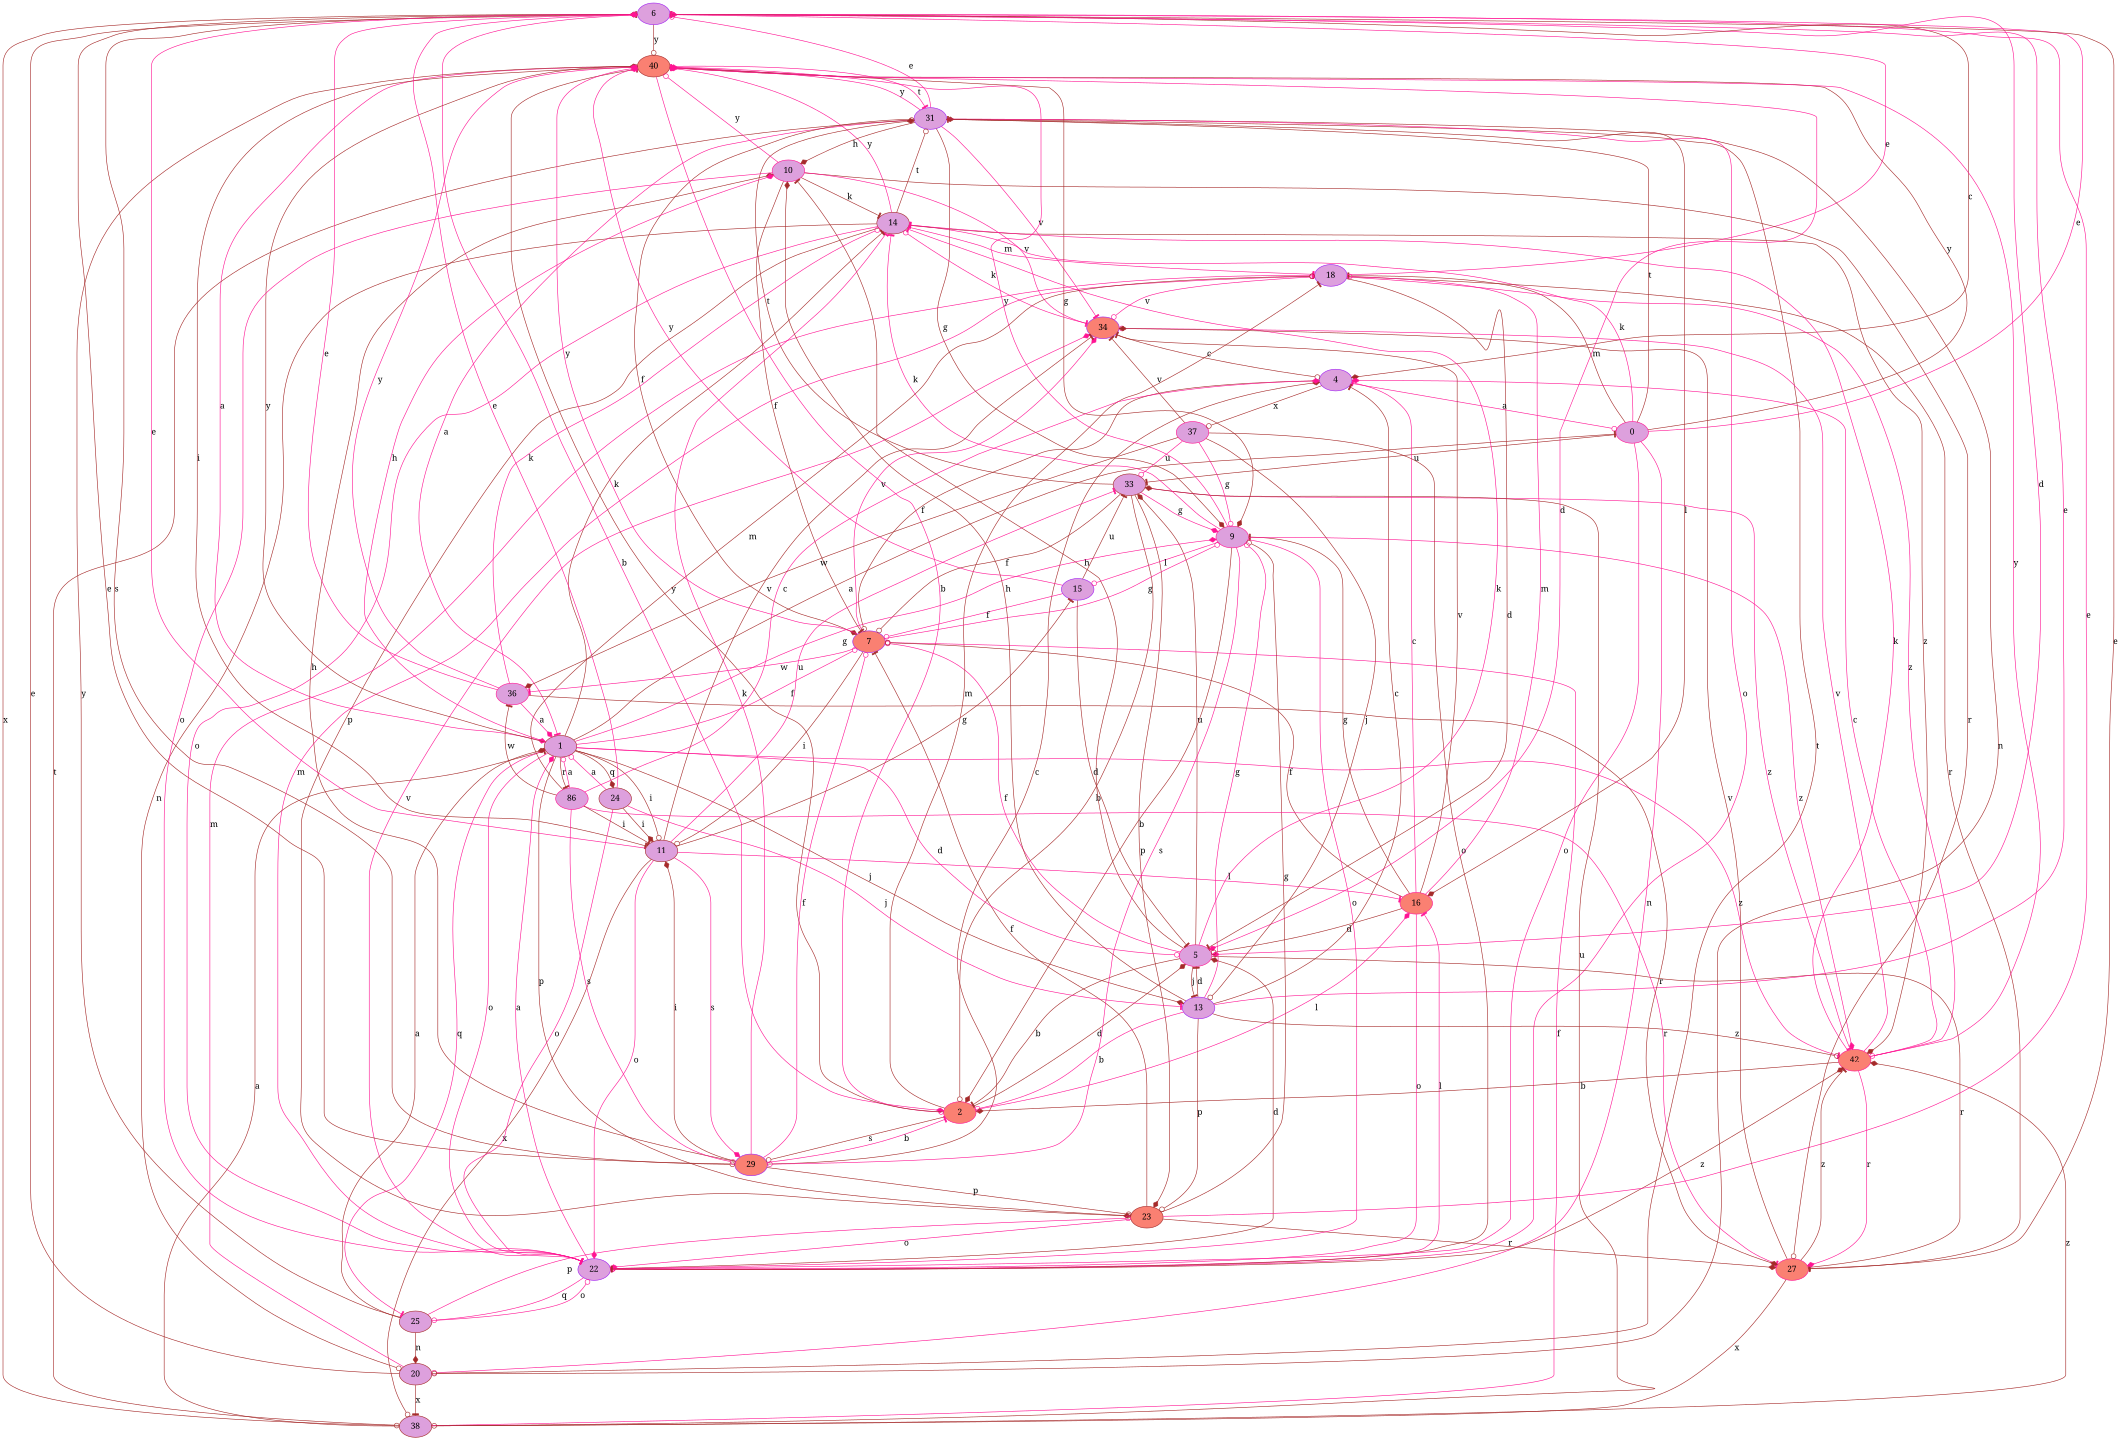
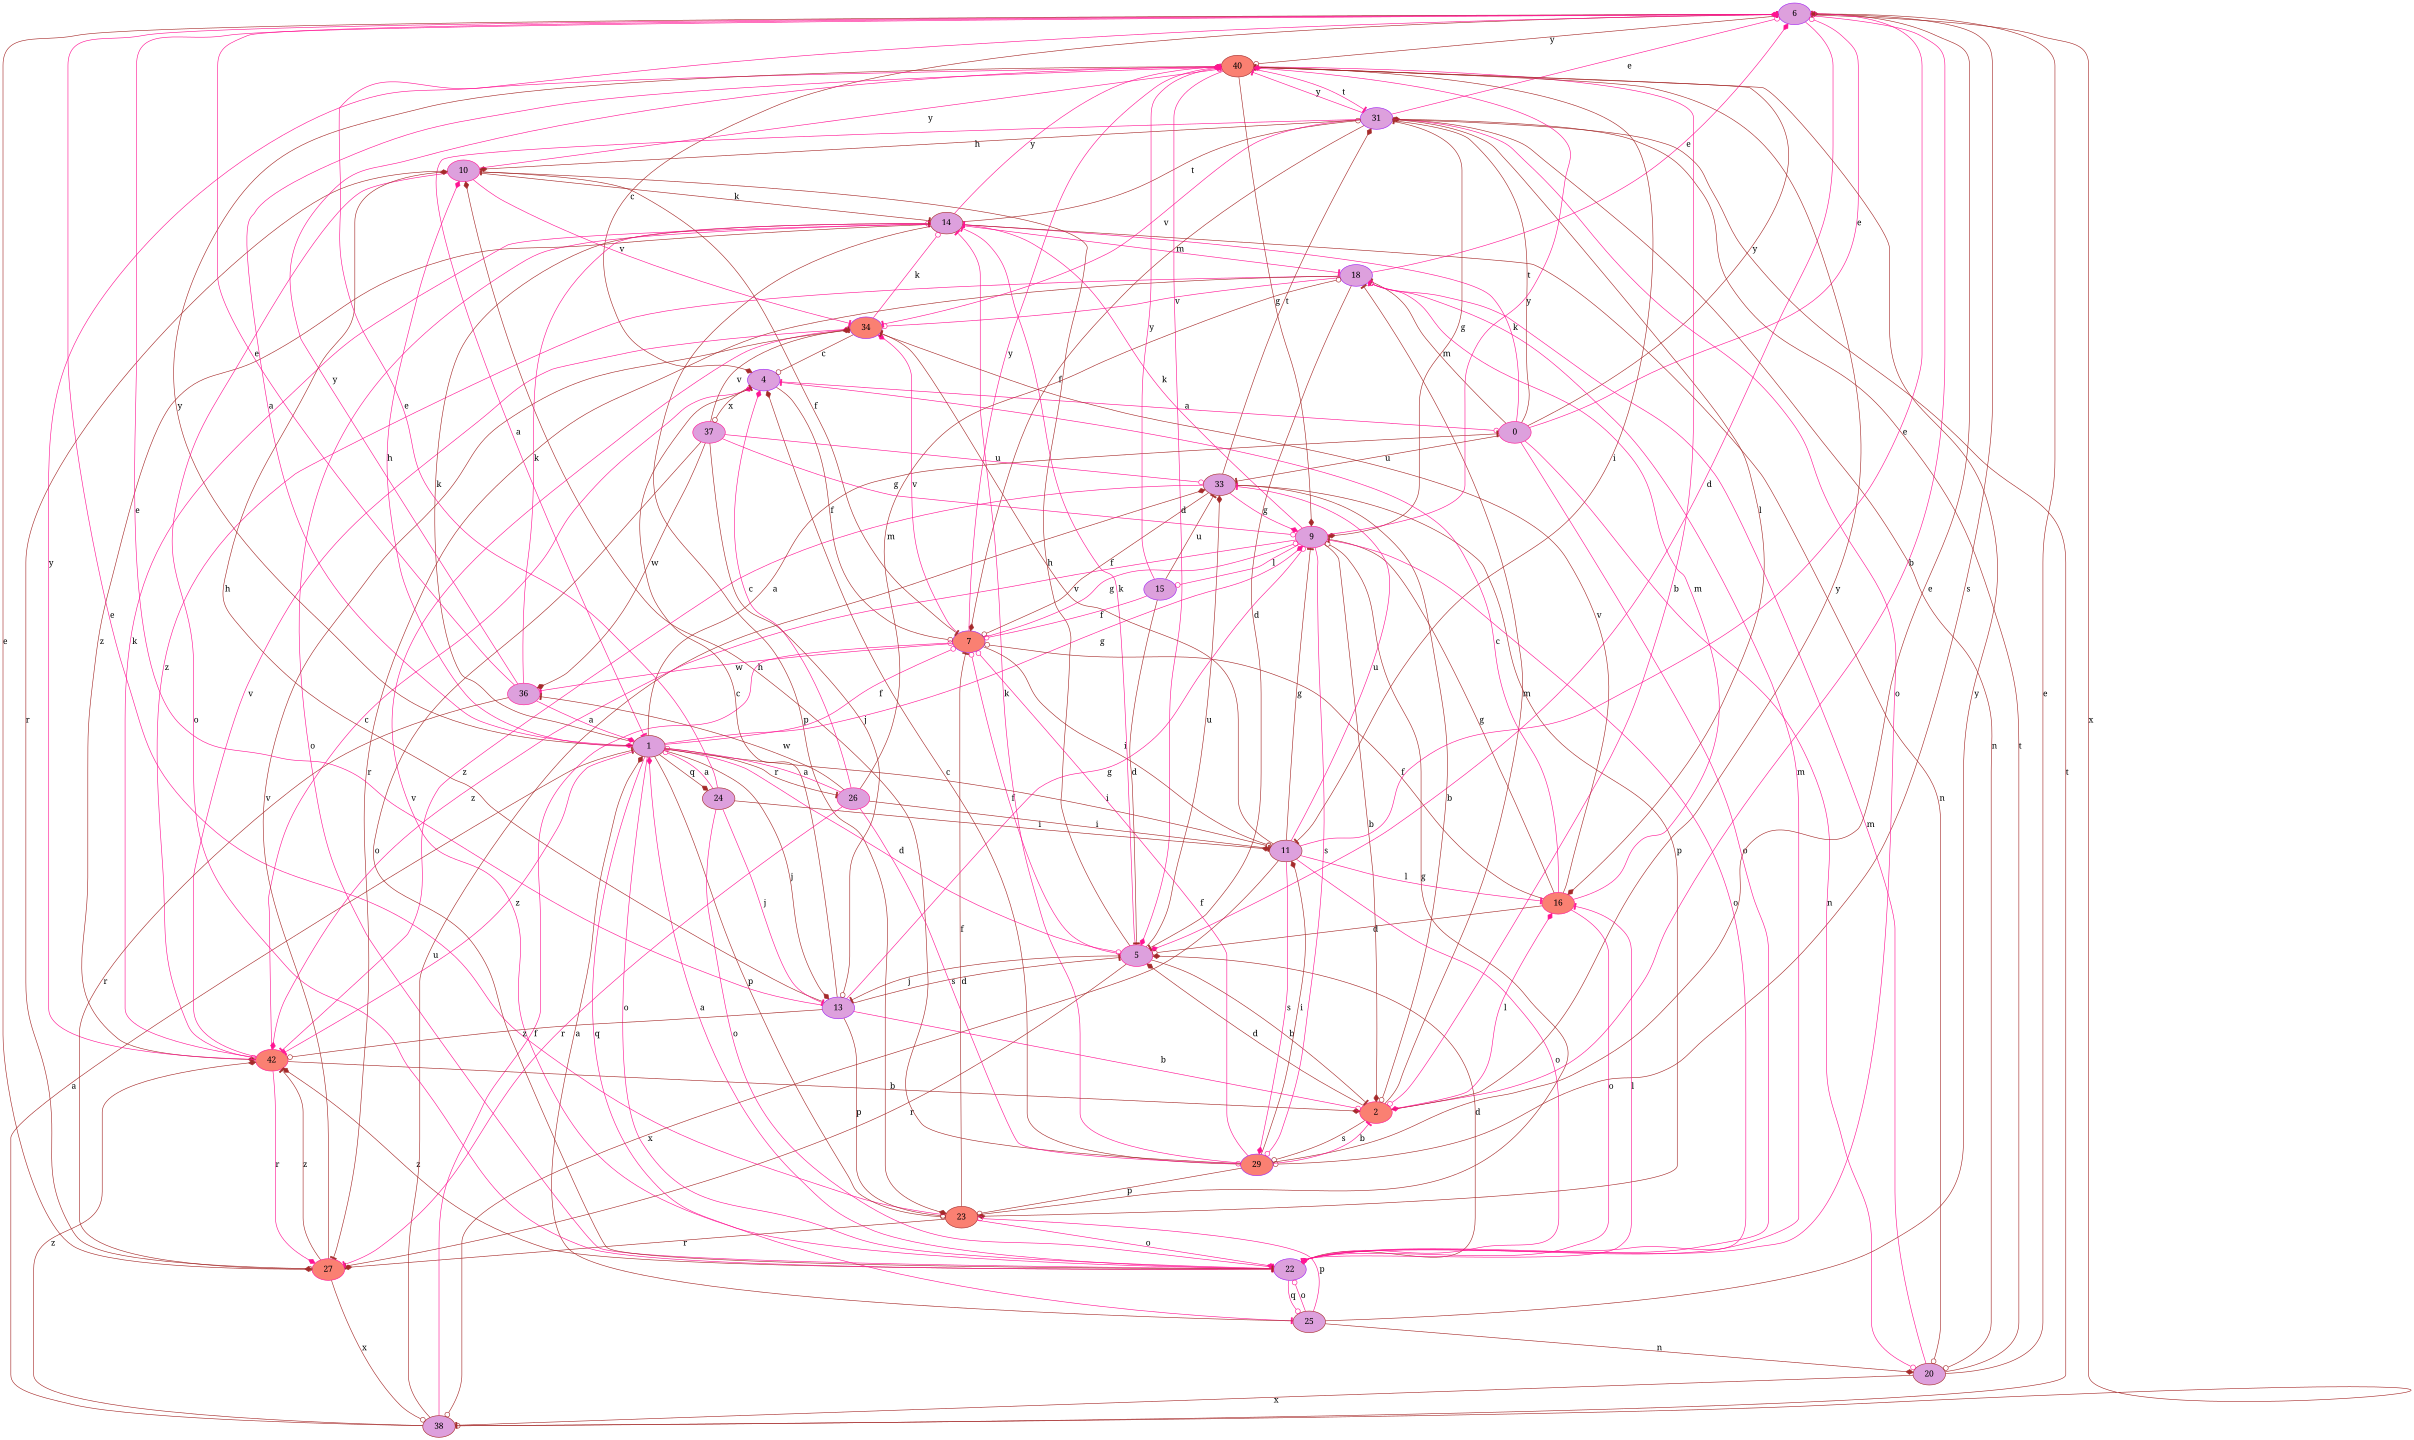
(905, 751) -> (1296, 695)
(572, 799) -> (853, 799)
